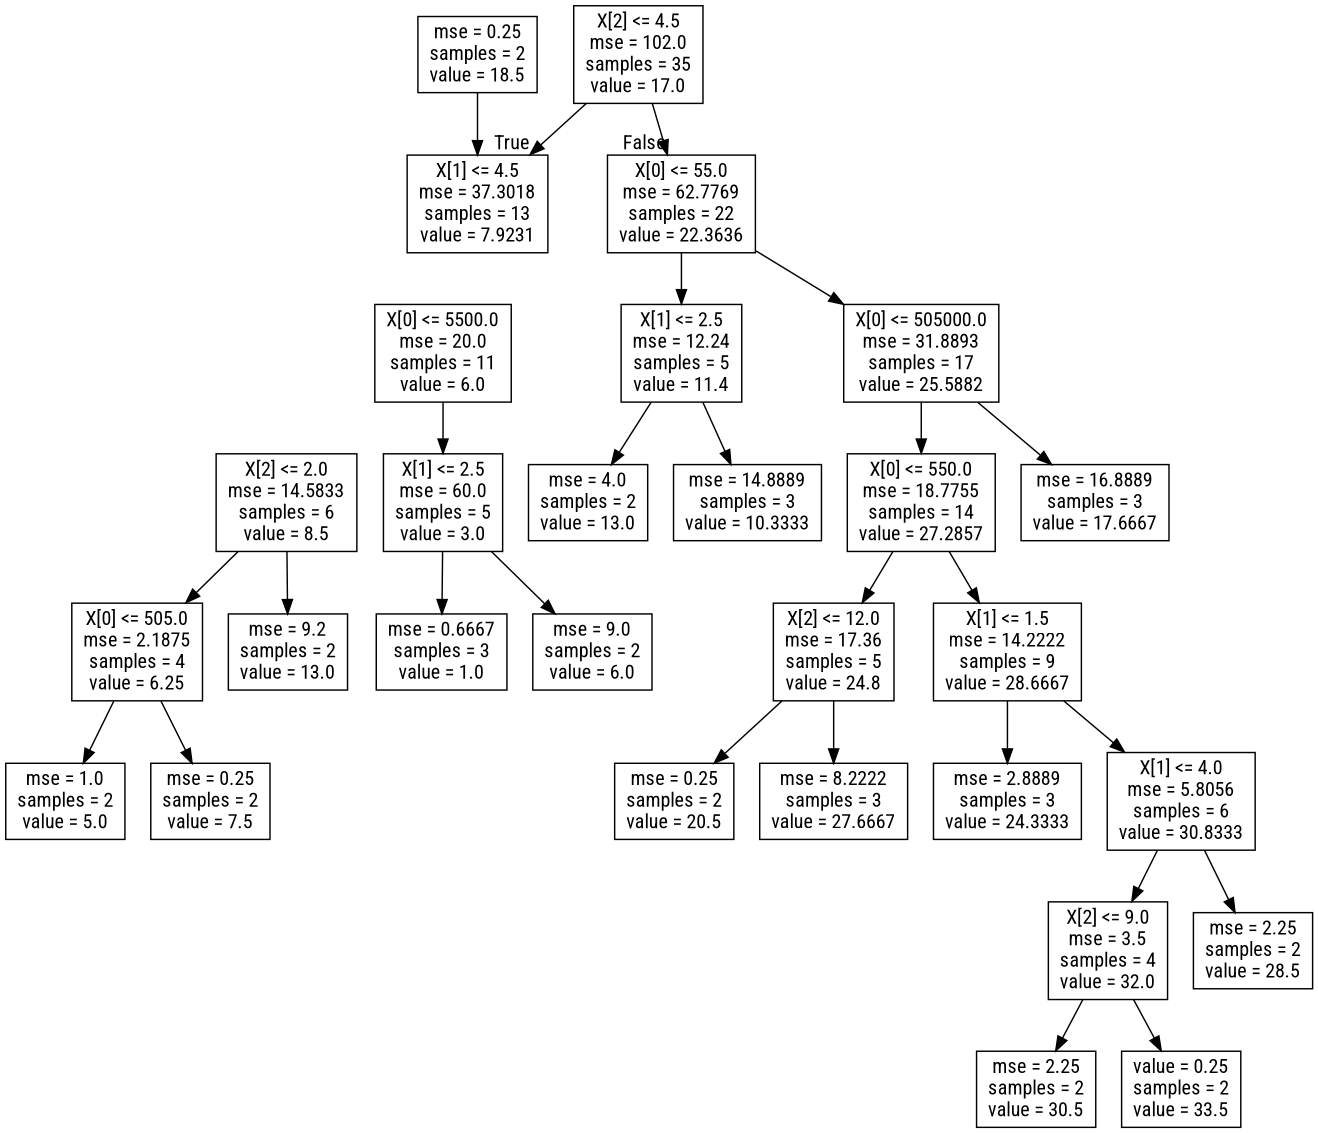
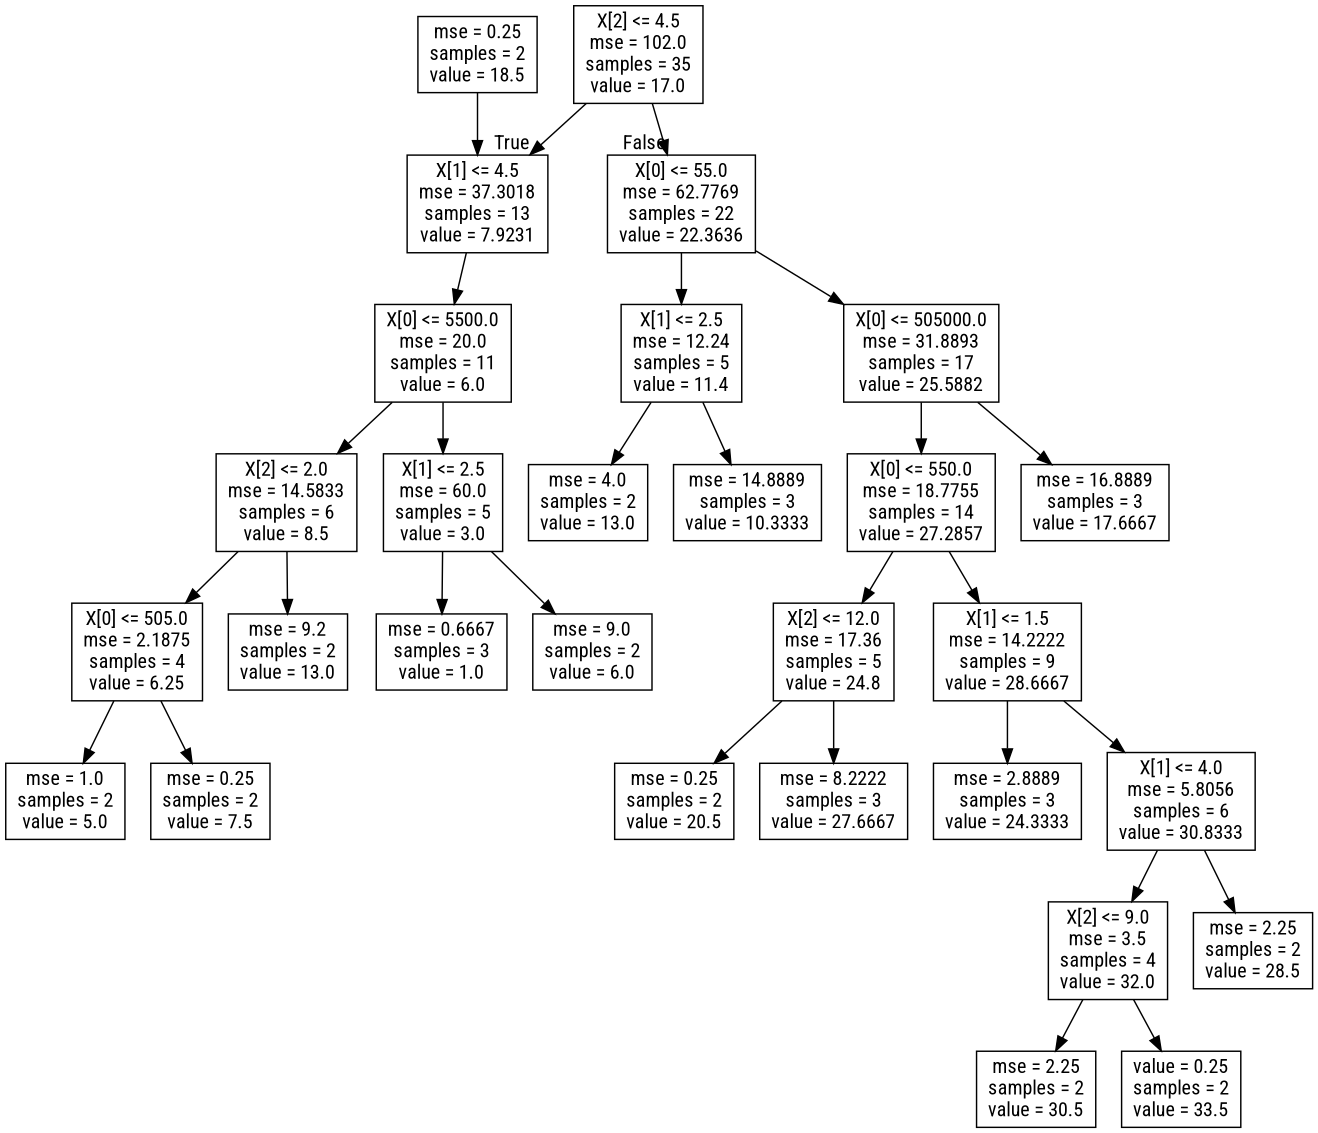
none -> (462, 271)
none -> (370, 423)
